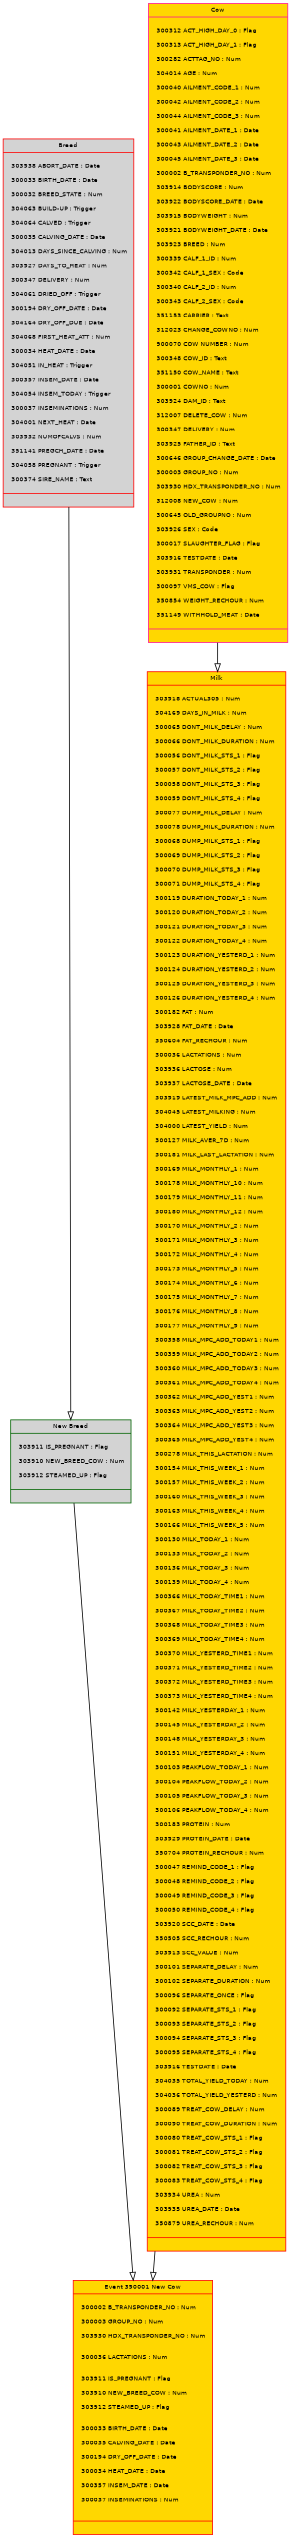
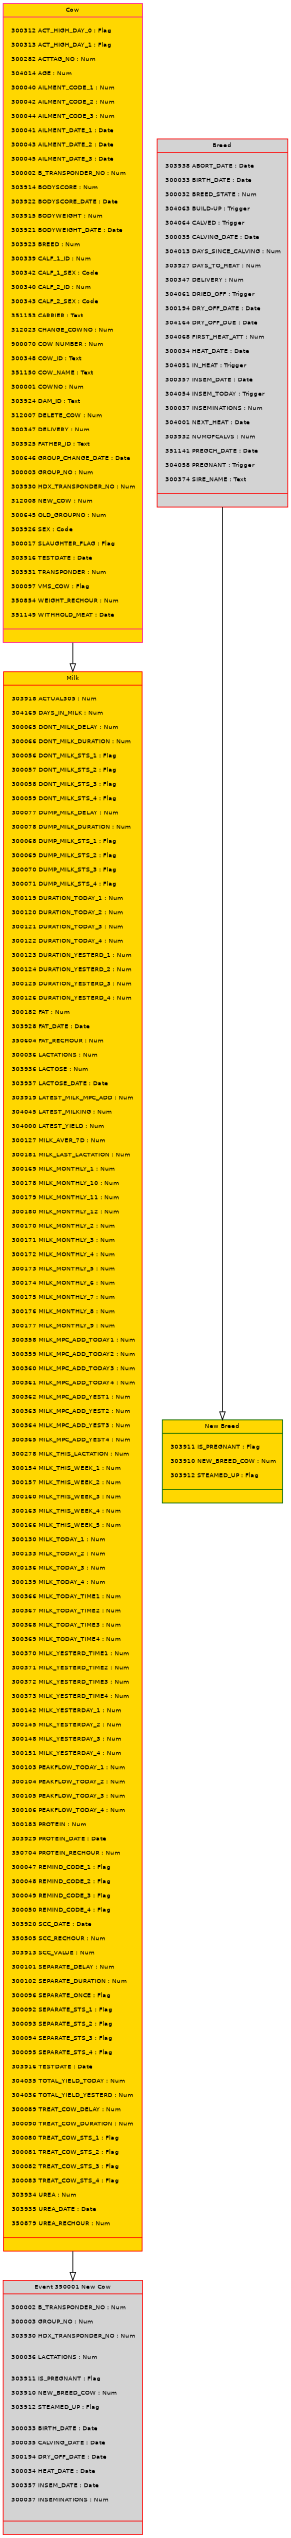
(71, 1461) -> (222, 1461)
(103, 1888) -> none
(143, 2407) -> (73, 2407)
